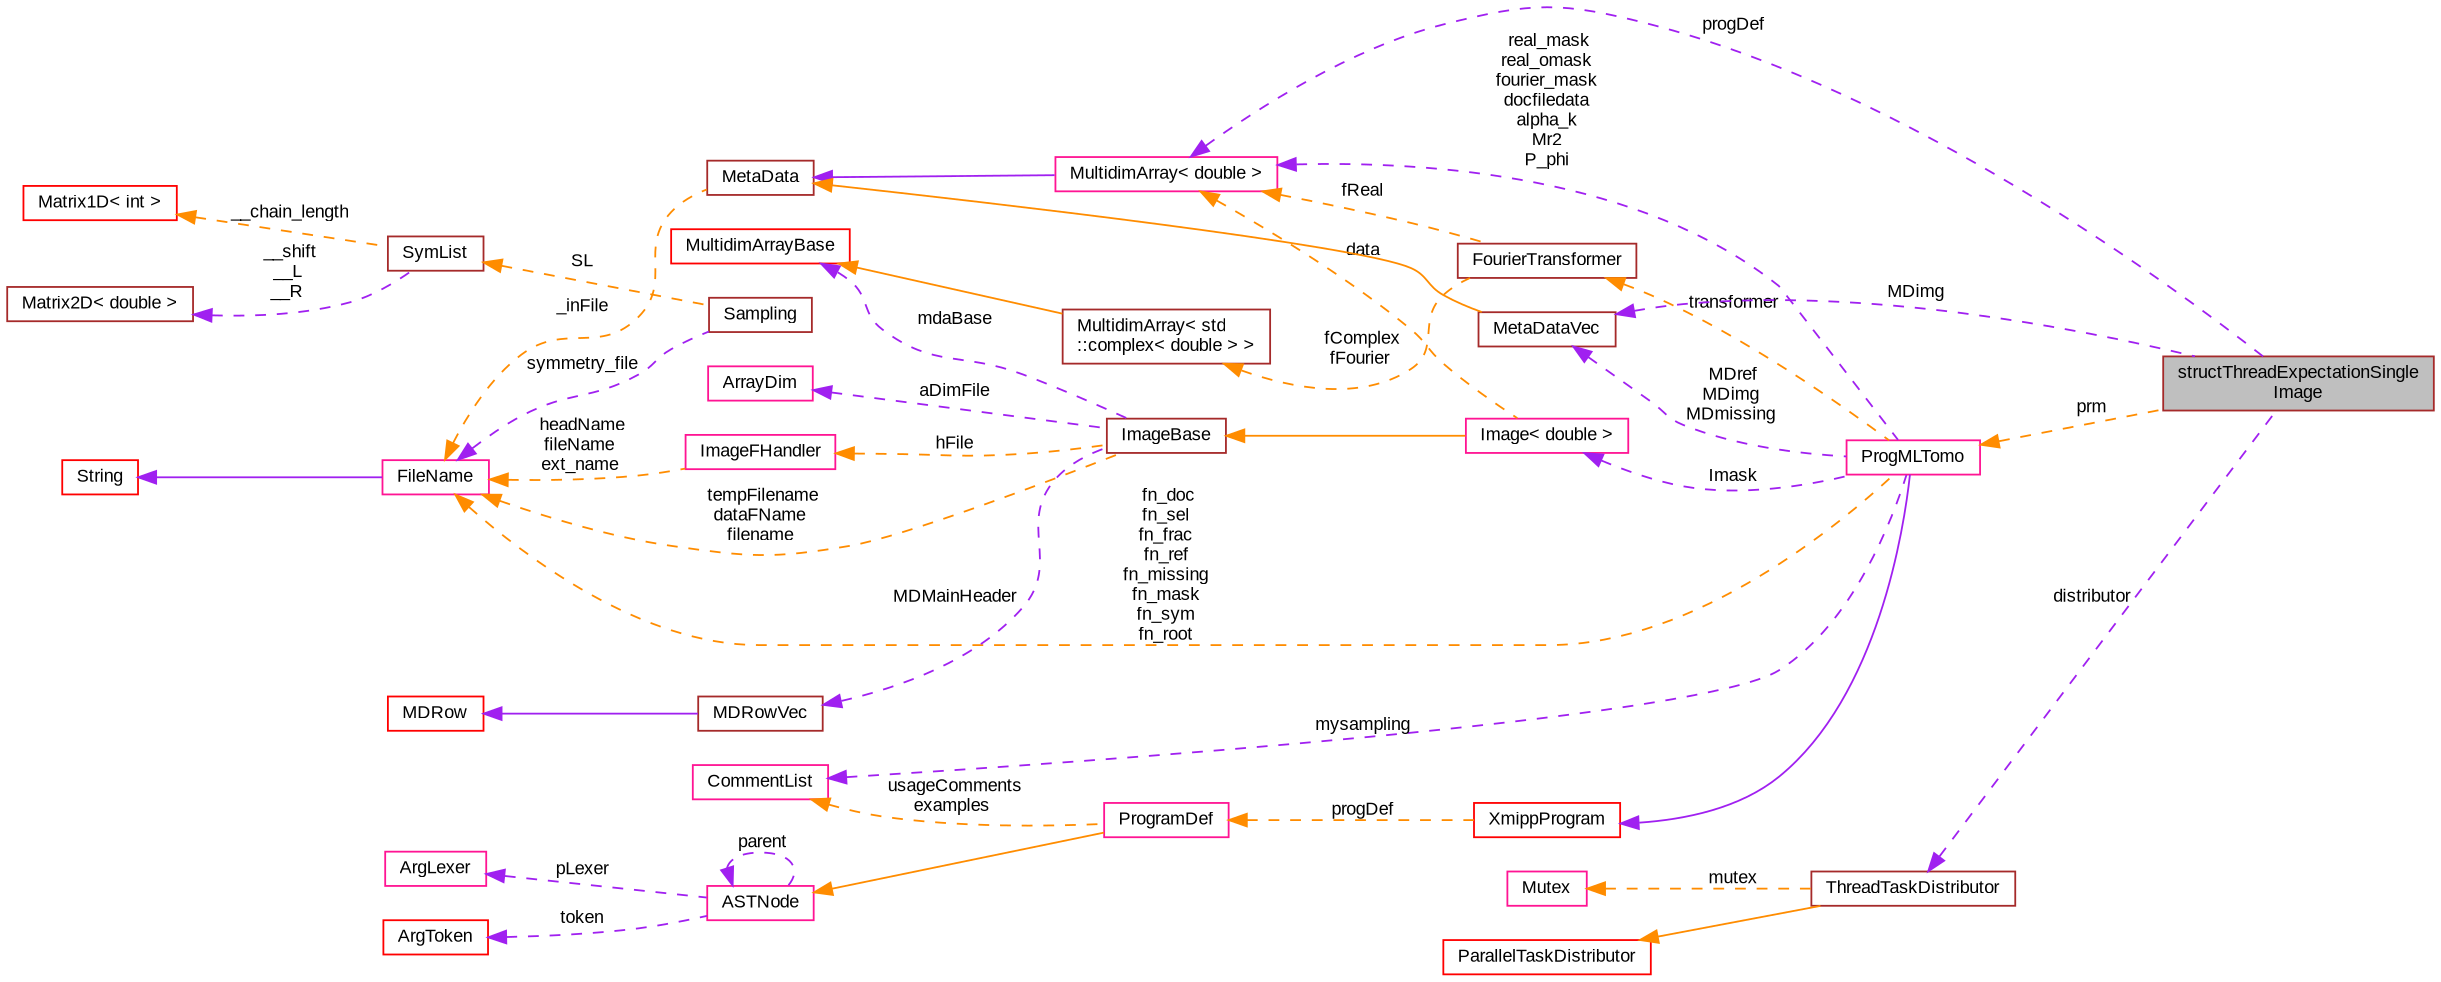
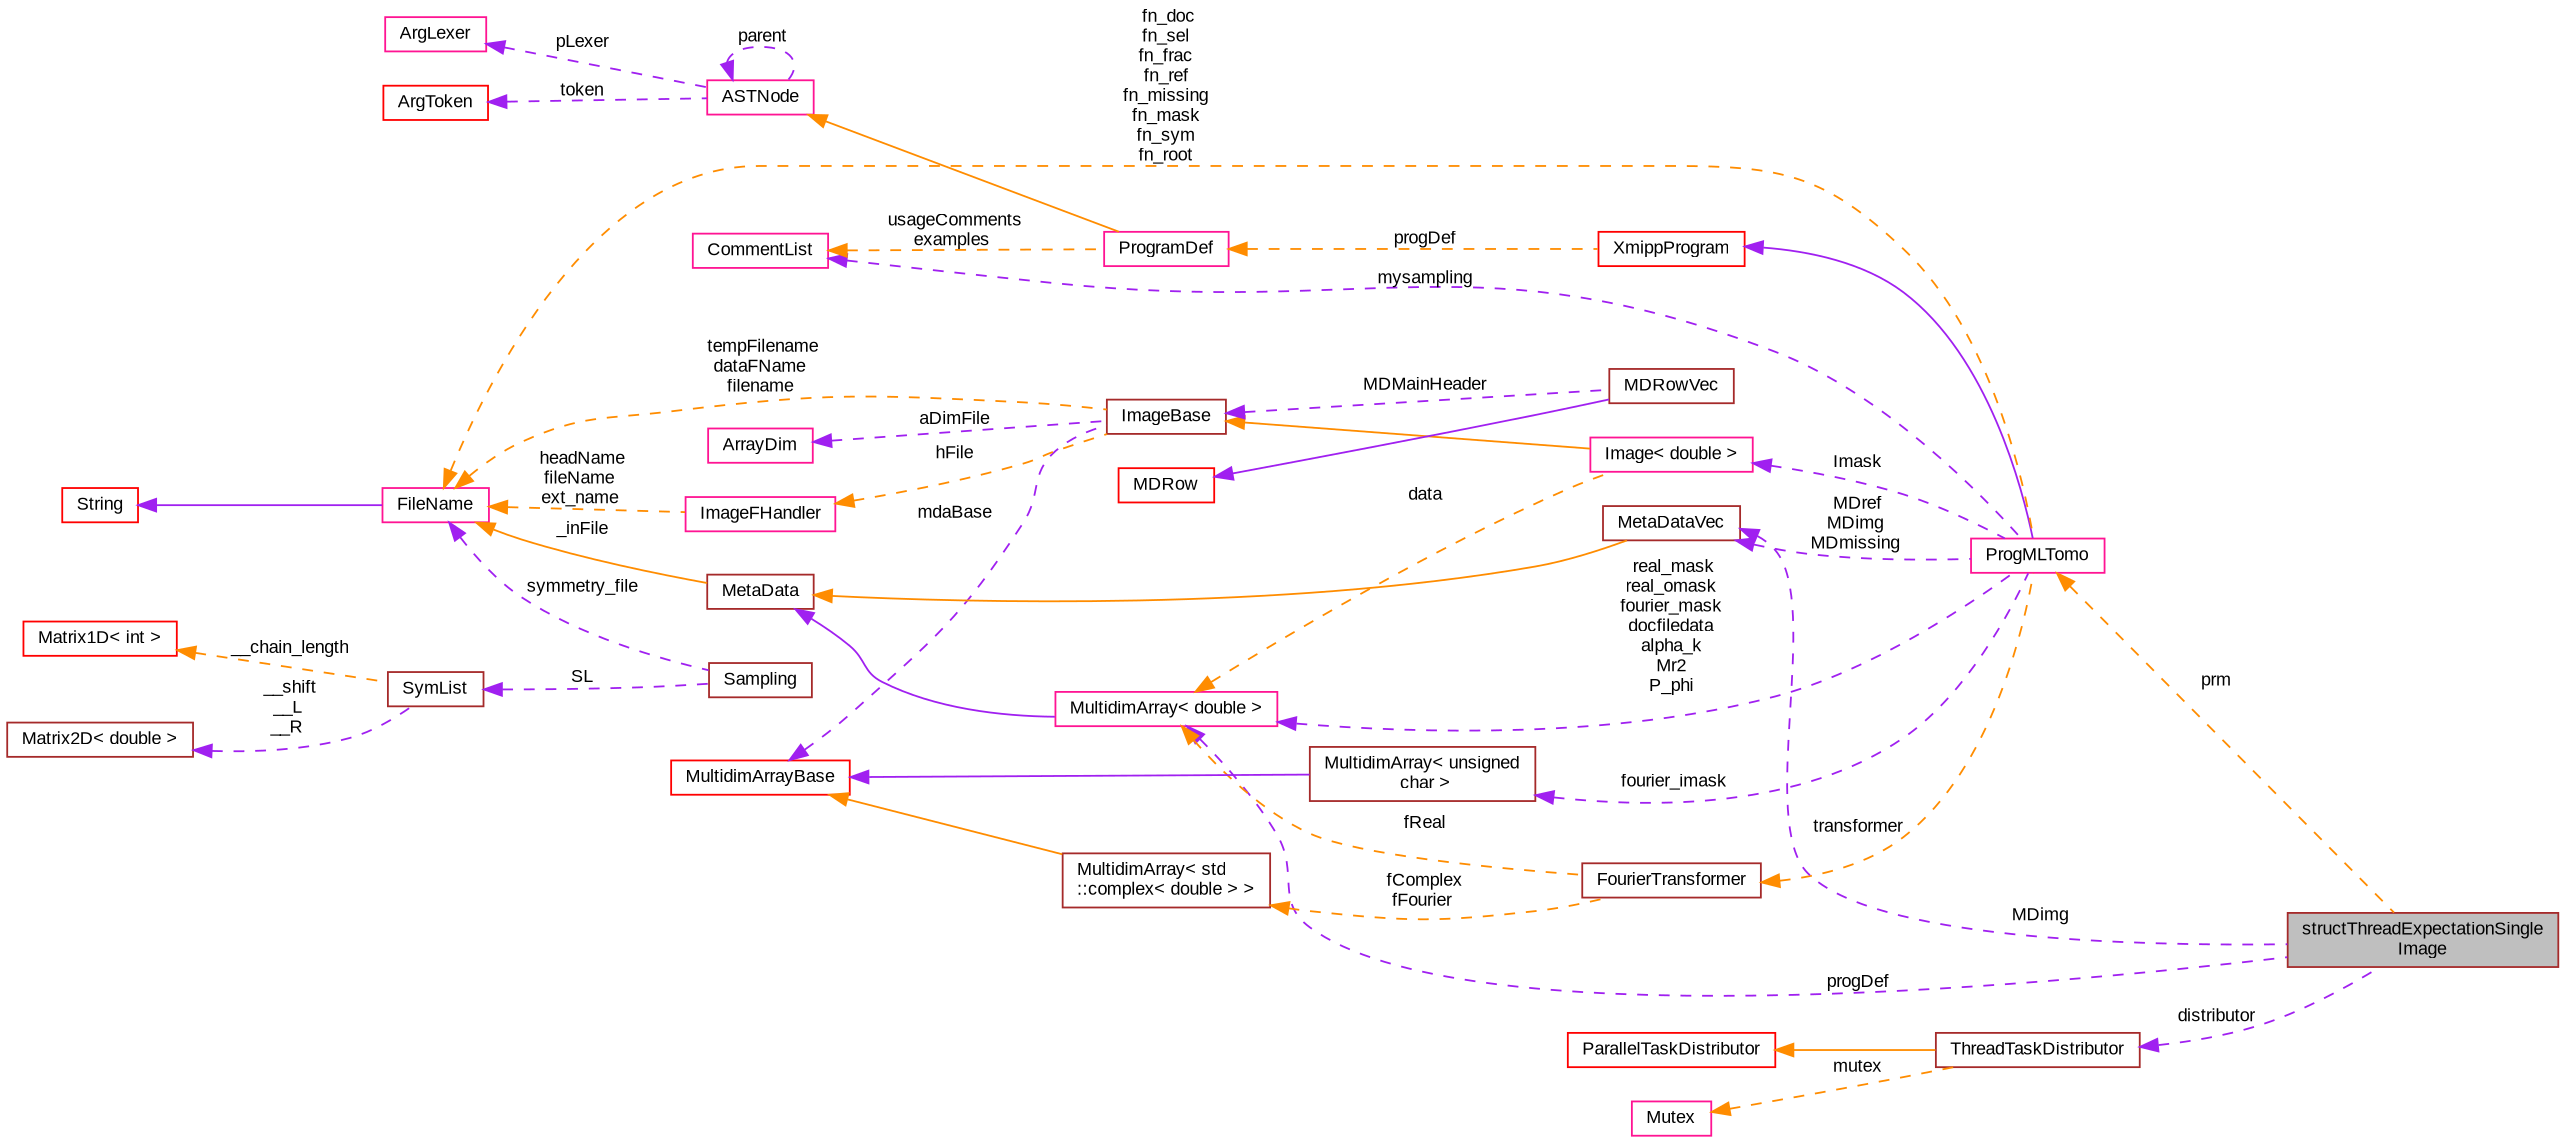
(605, 286) -> (605, 688)
(602, 336) -> (599, 561)
(1019, 611) -> (1427, 401)
none -> (1423, 774)
